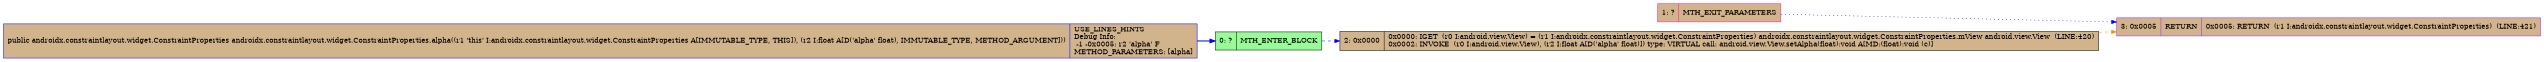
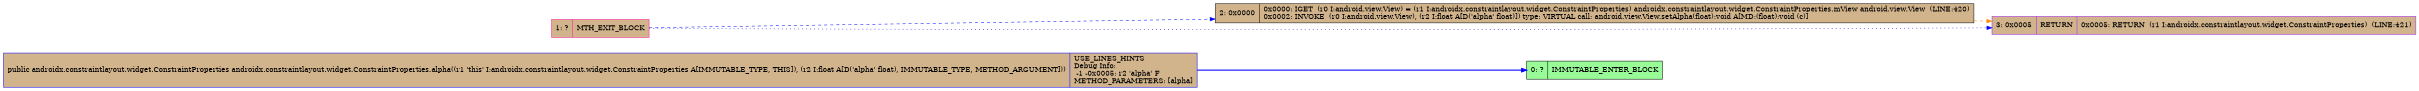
(1730, 13) -> (611, 28)
(1279, 41) -> (1605, 70)
(1328, 41) -> (930, 23)
